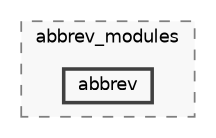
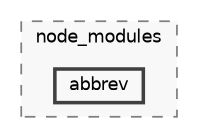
(108, 38) -> (99, 38)
